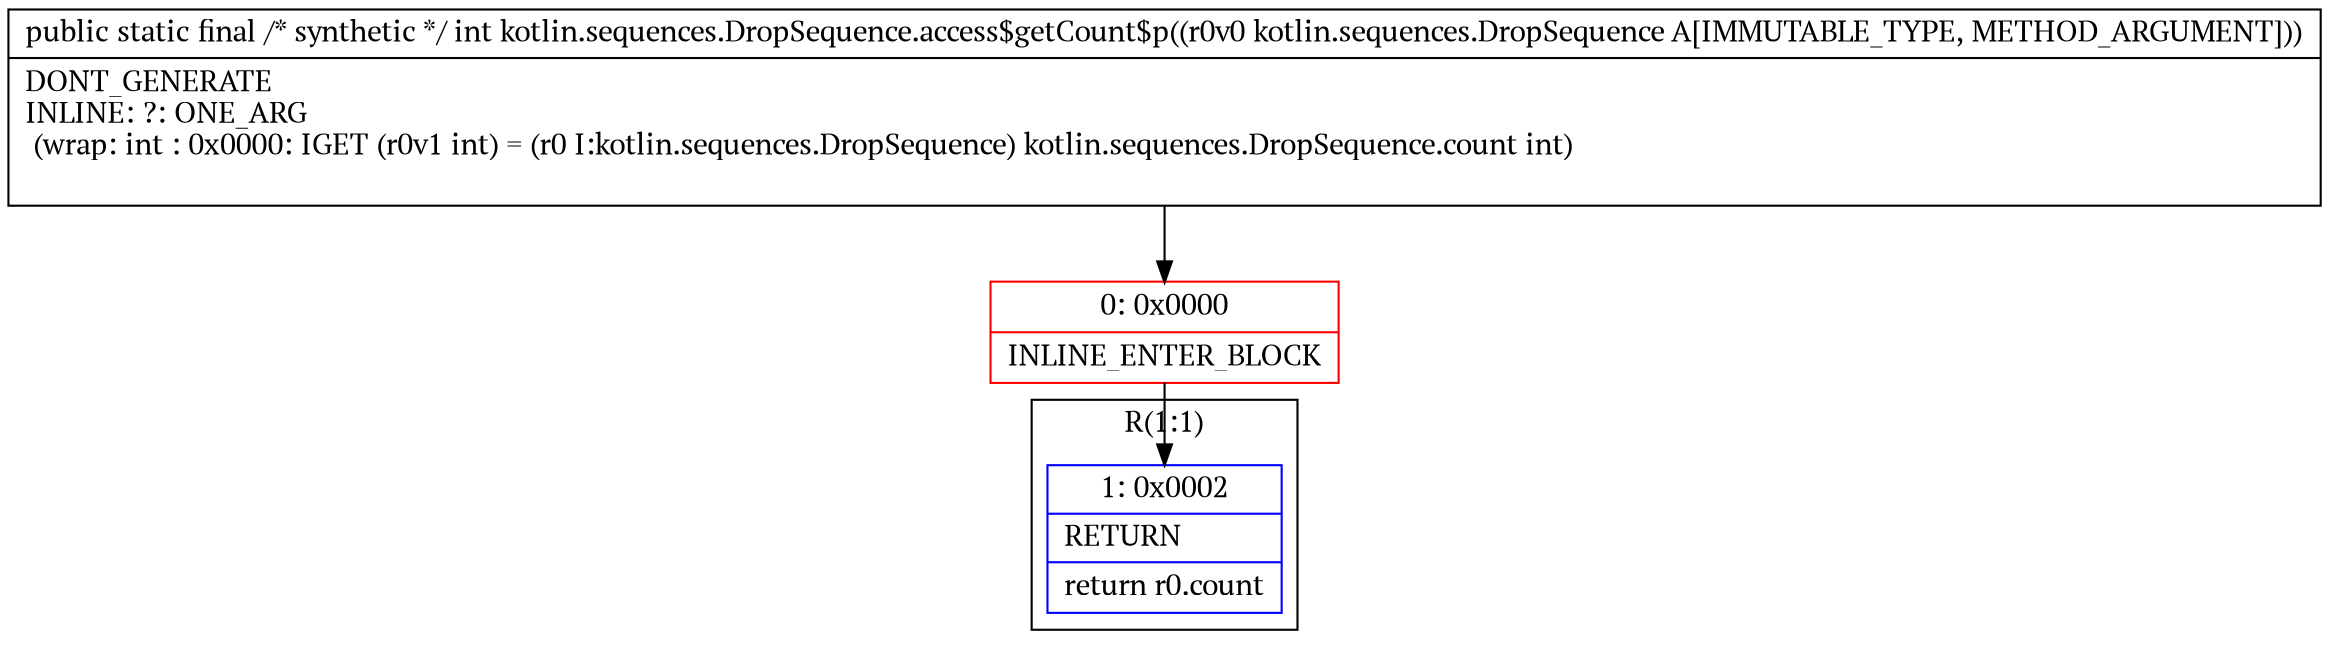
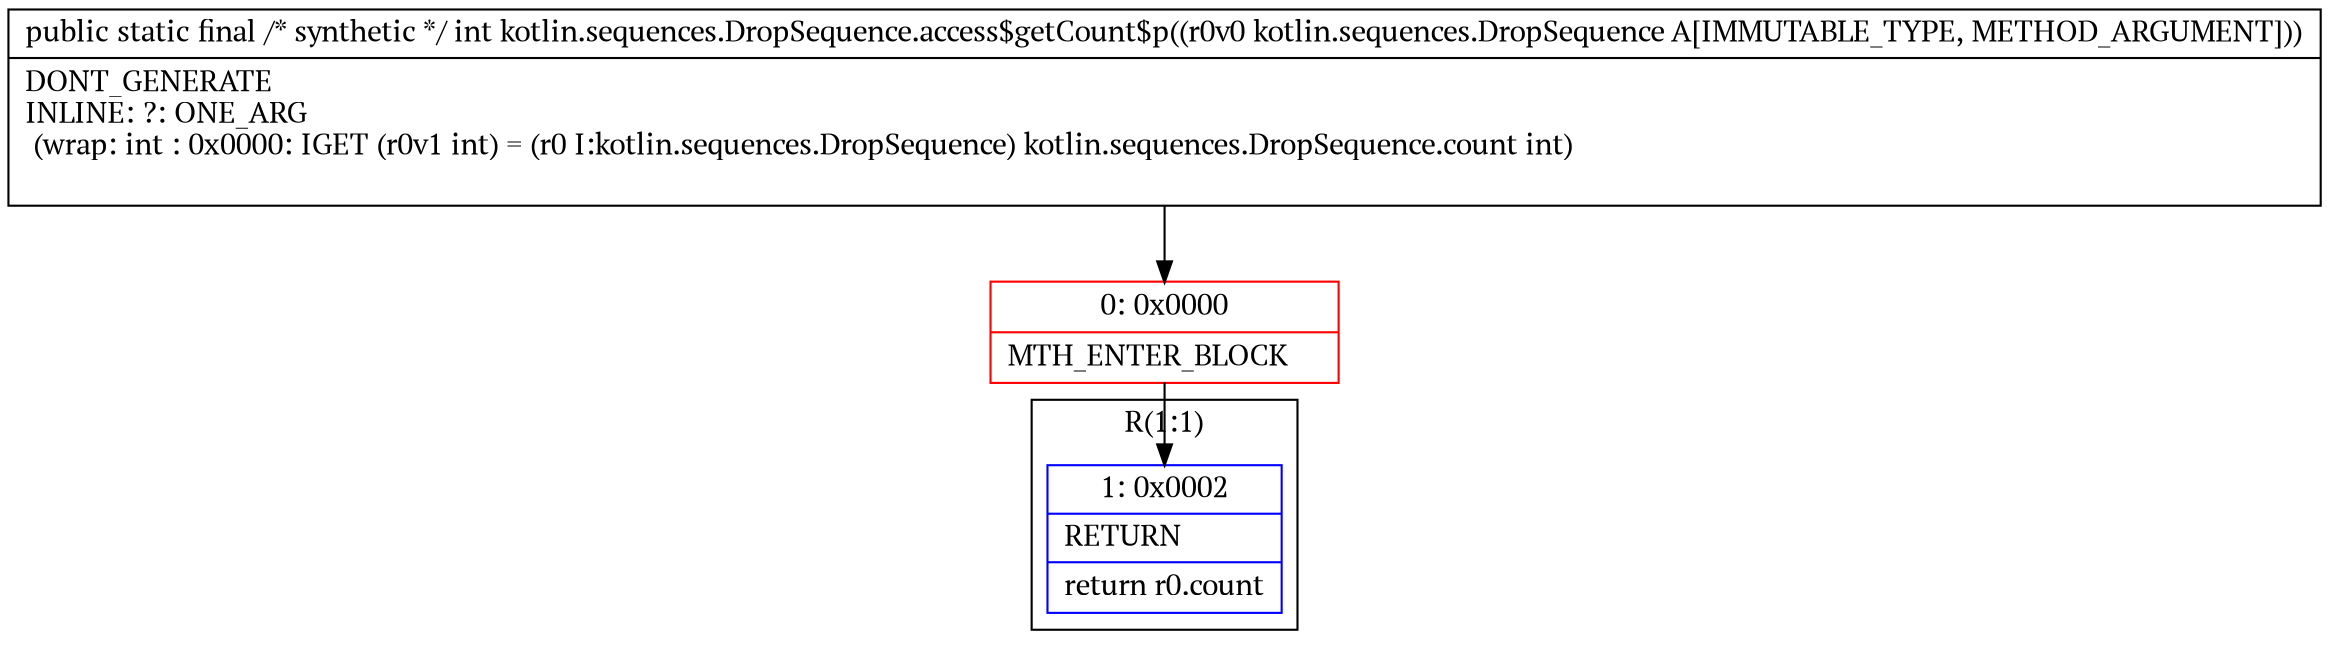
(1165, 357) -> (1148, 357)
